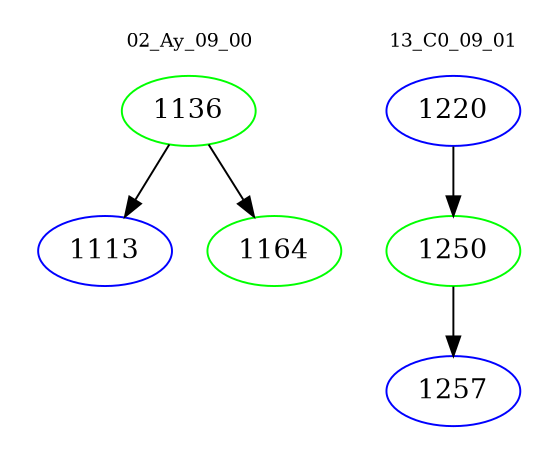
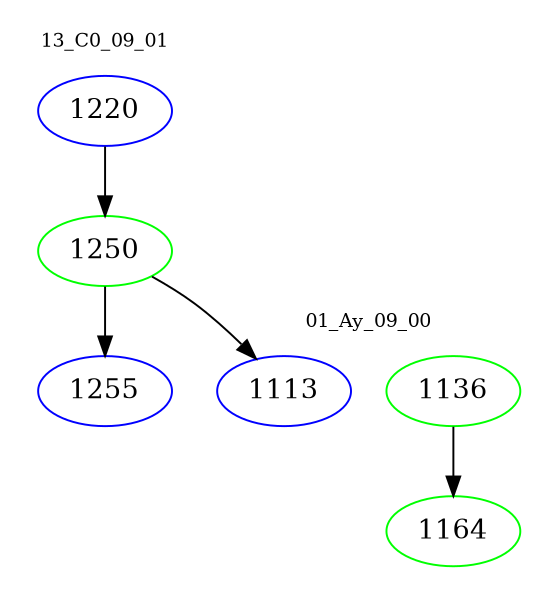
(190, 42) -> (369, 322)
(152, 172) -> (214, 319)
(453, 391) -> (105, 391)
